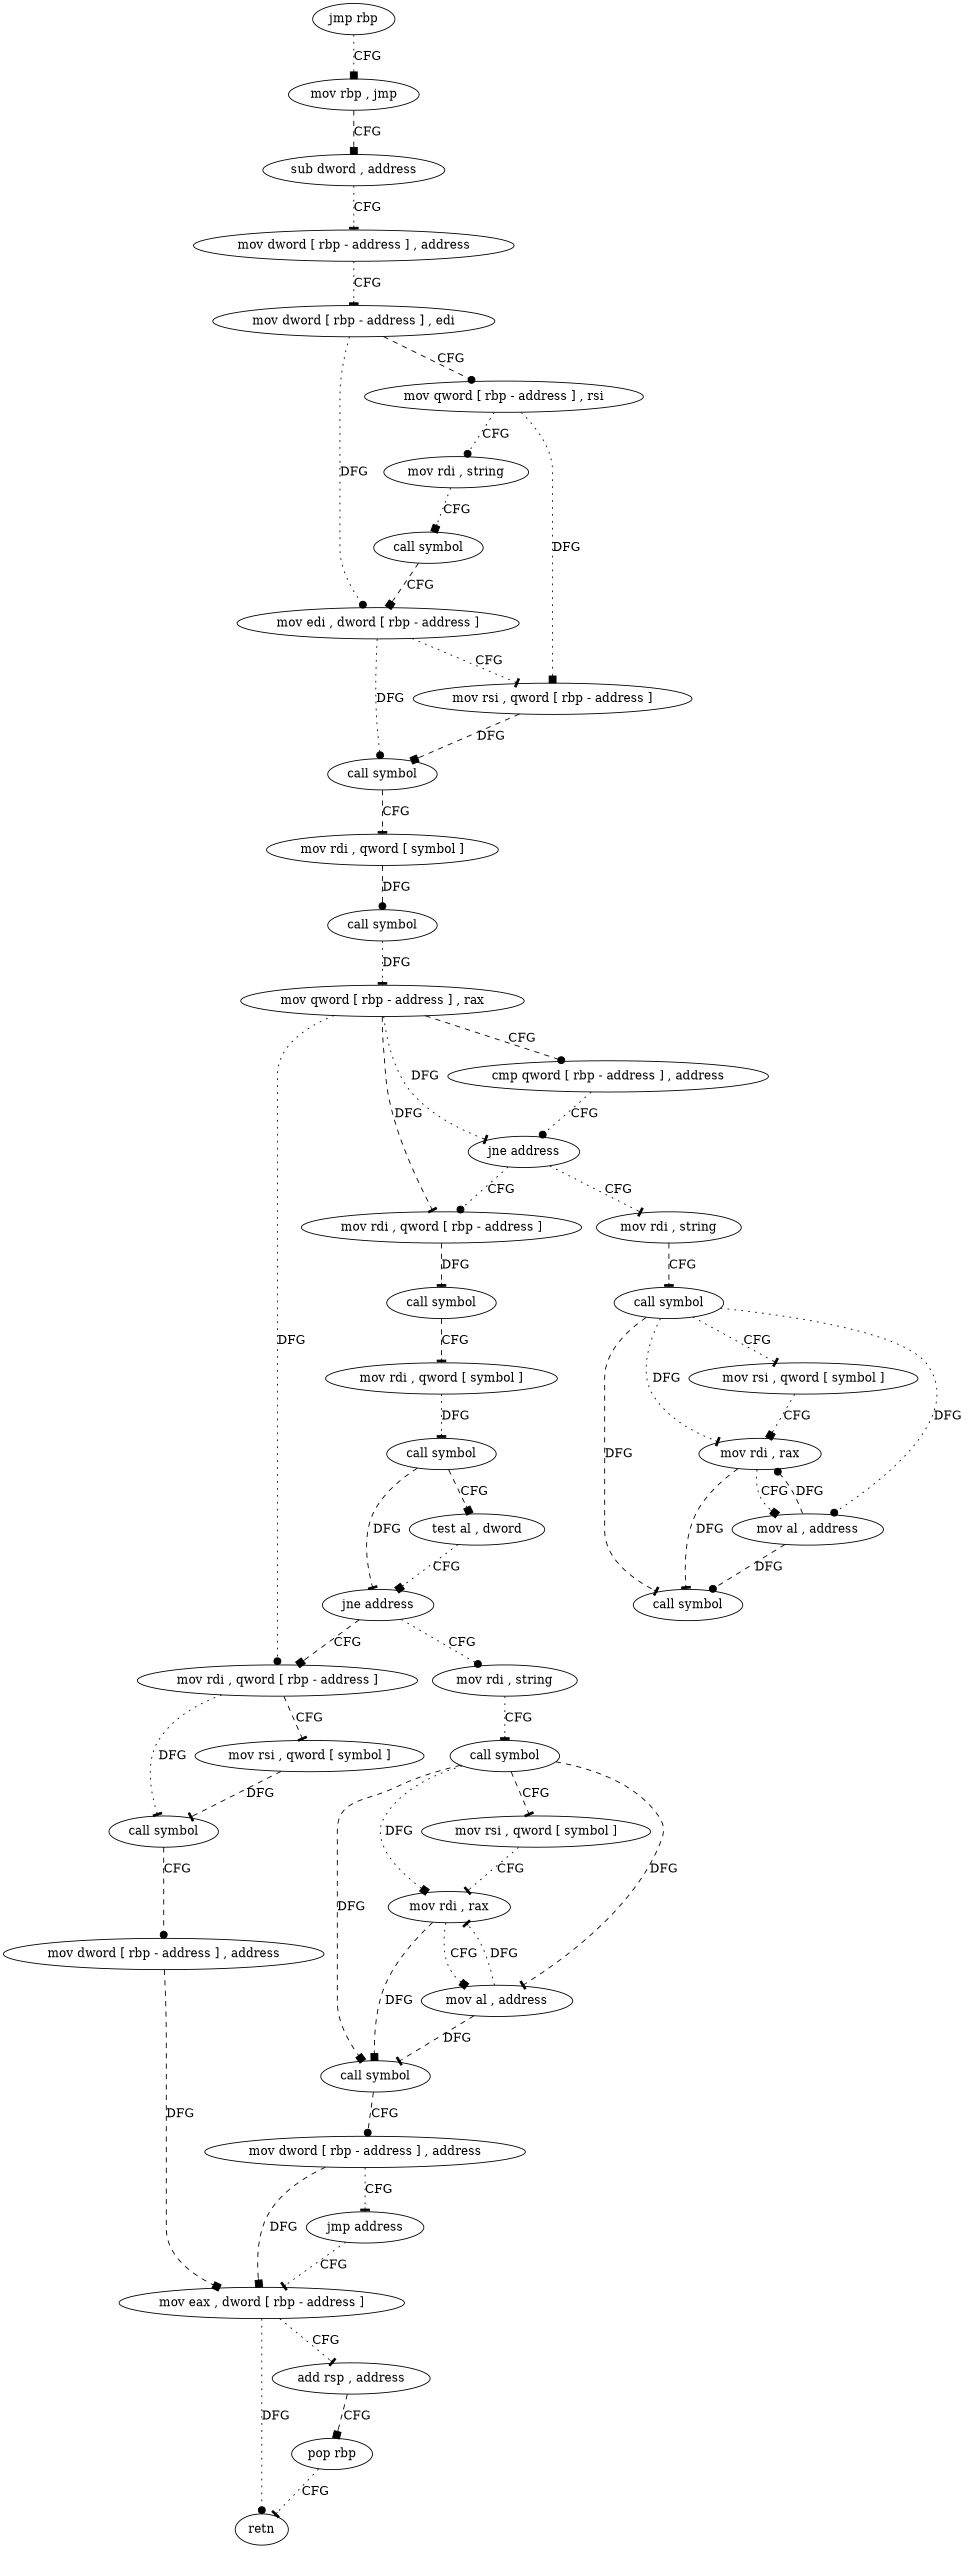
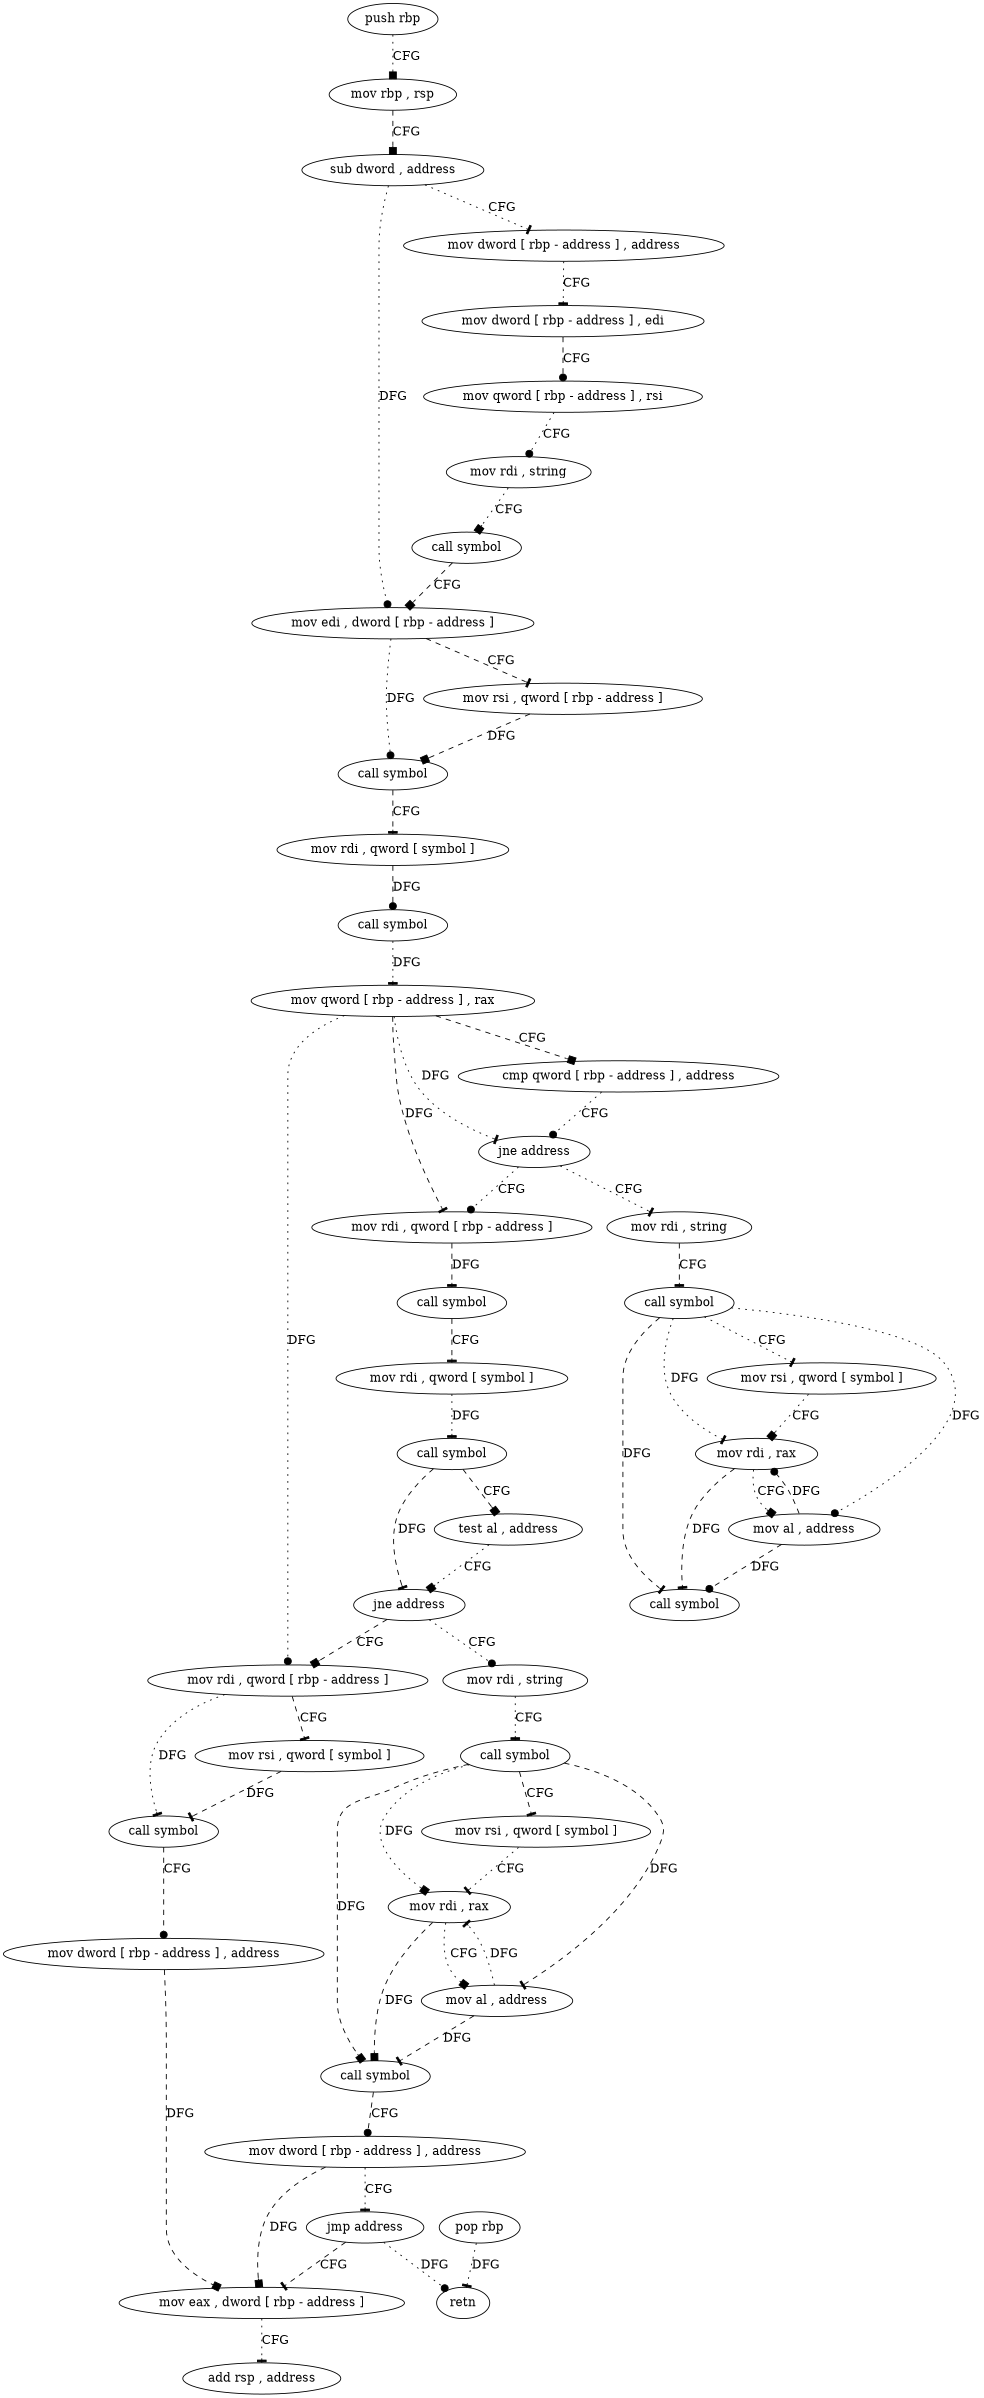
(354, 19) -> (393, 19)
(354, 95) -> (393, 95)
(340, 471) -> (379, 393)
(553, 539) -> none
(463, 660) -> (476, 660)
(492, 1037) -> (501, 1037)
(477, 1530) -> (508, 1530)
(316, 2263) -> (316, 2263)
(343, 2412) -> none
(262, 2413) -> (413, 2264)
(316, 2492) -> (486, 2265)
